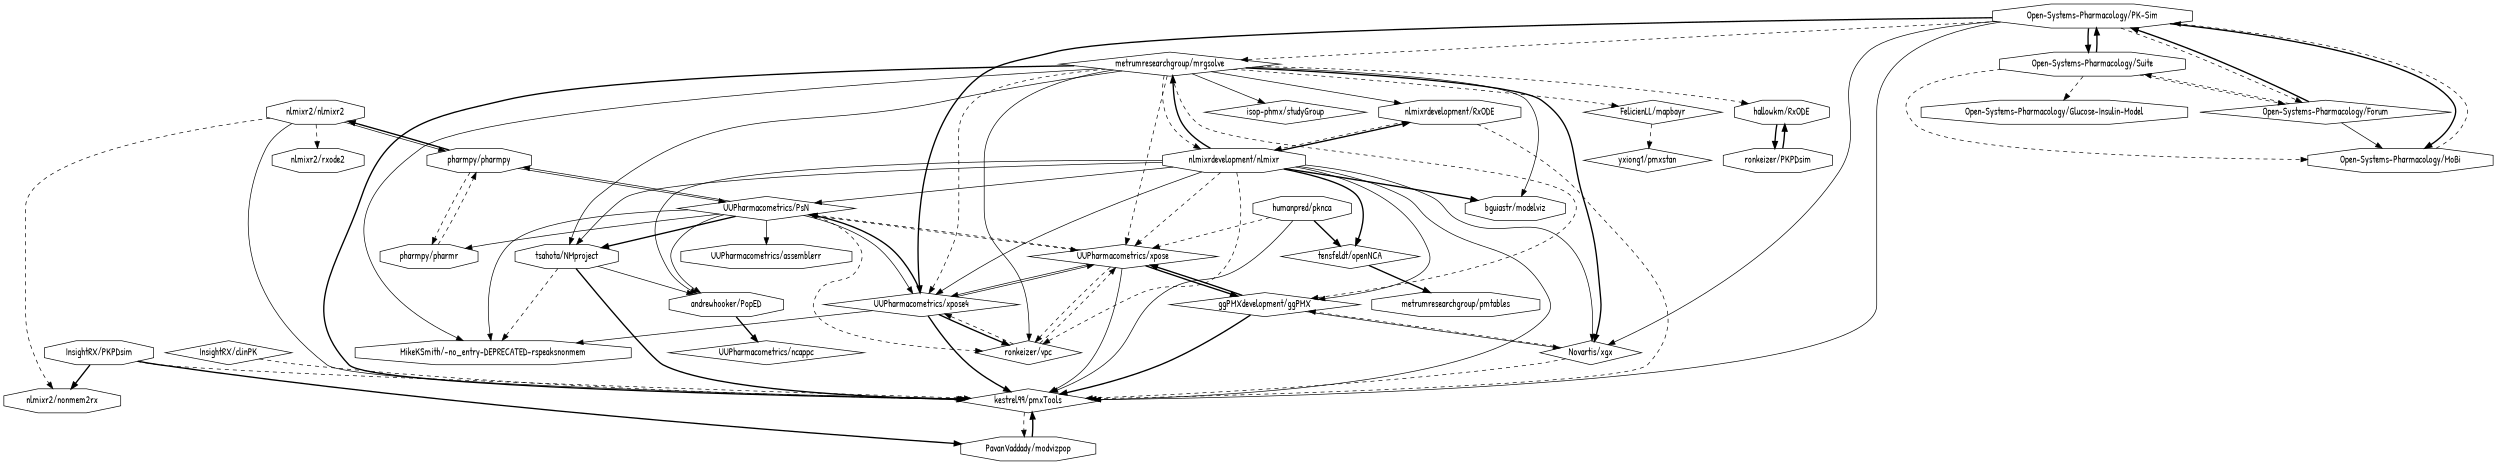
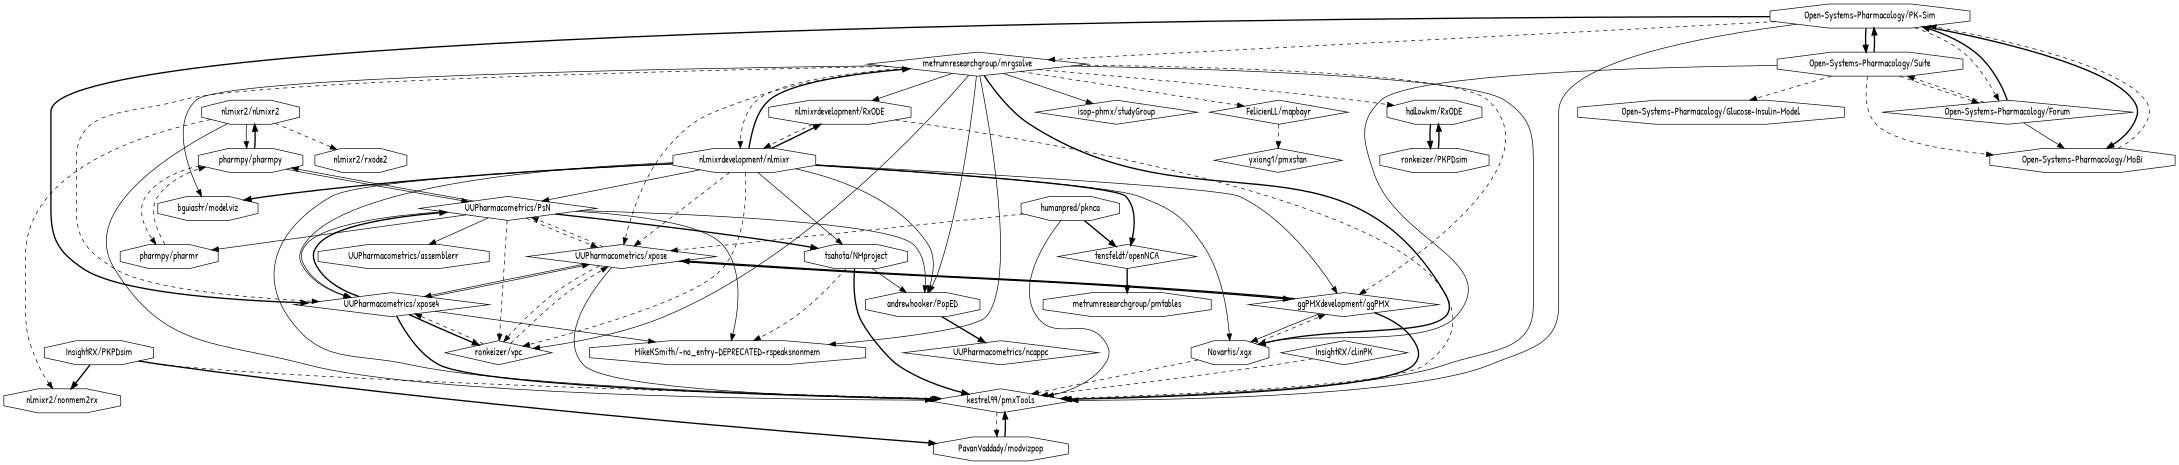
(828, 117) -> (961, 183)
(1832, 182) -> (1366, 124)
(355, 215) -> (1533, 227)
(1591, 353) -> (1230, 353)
